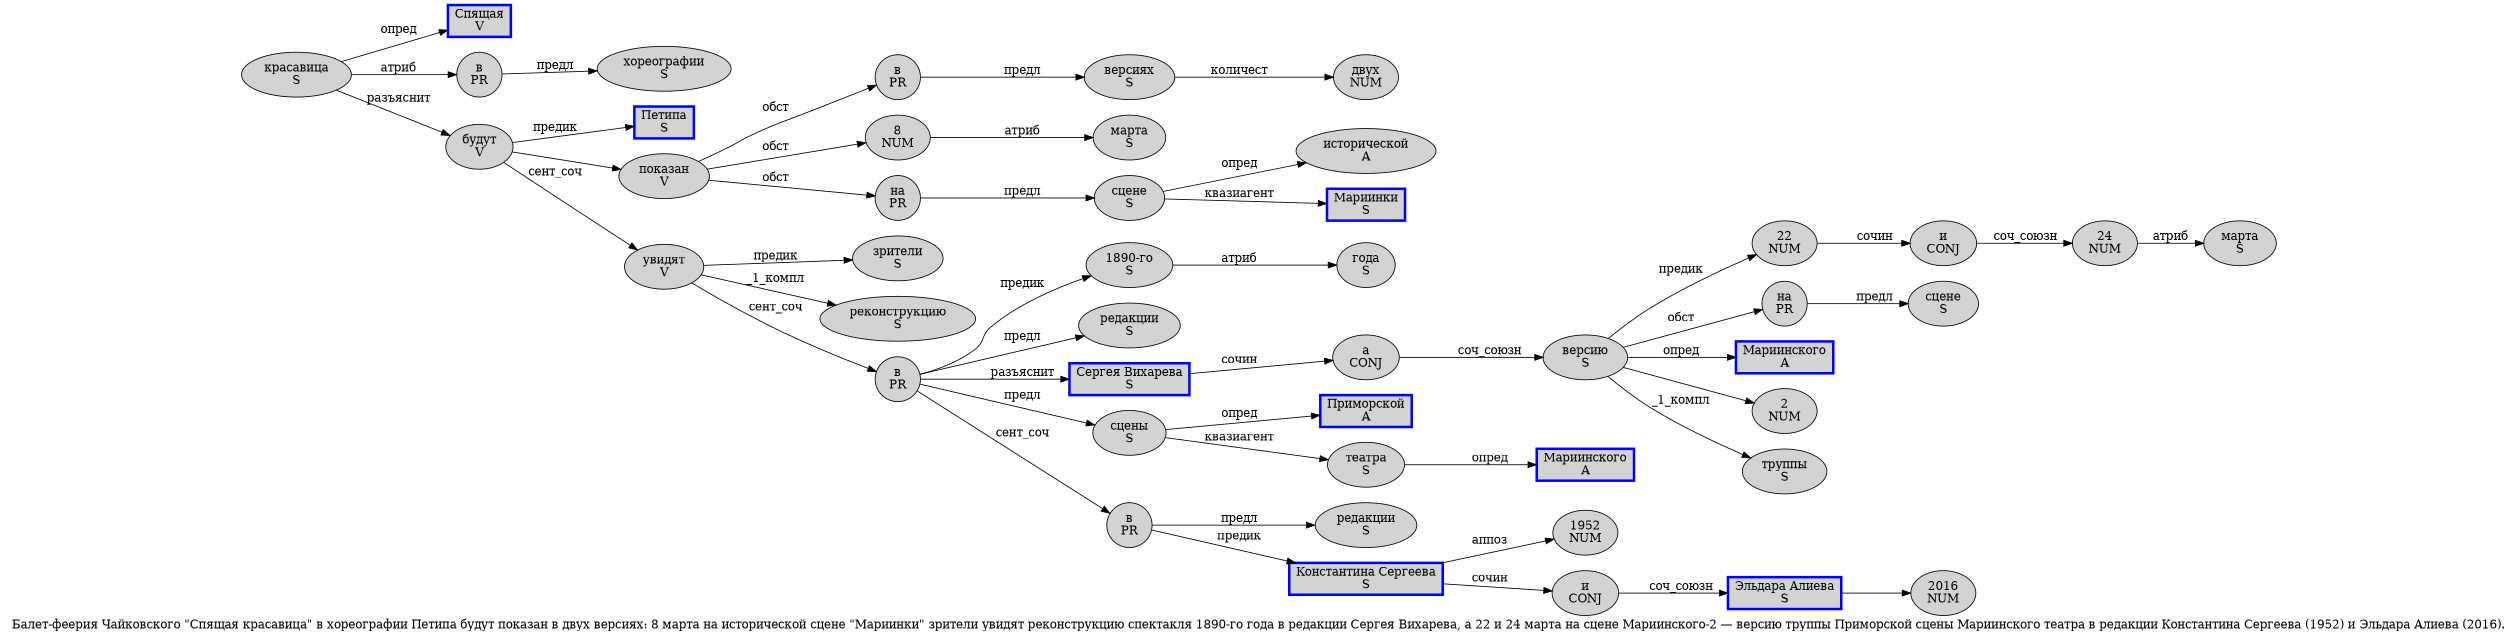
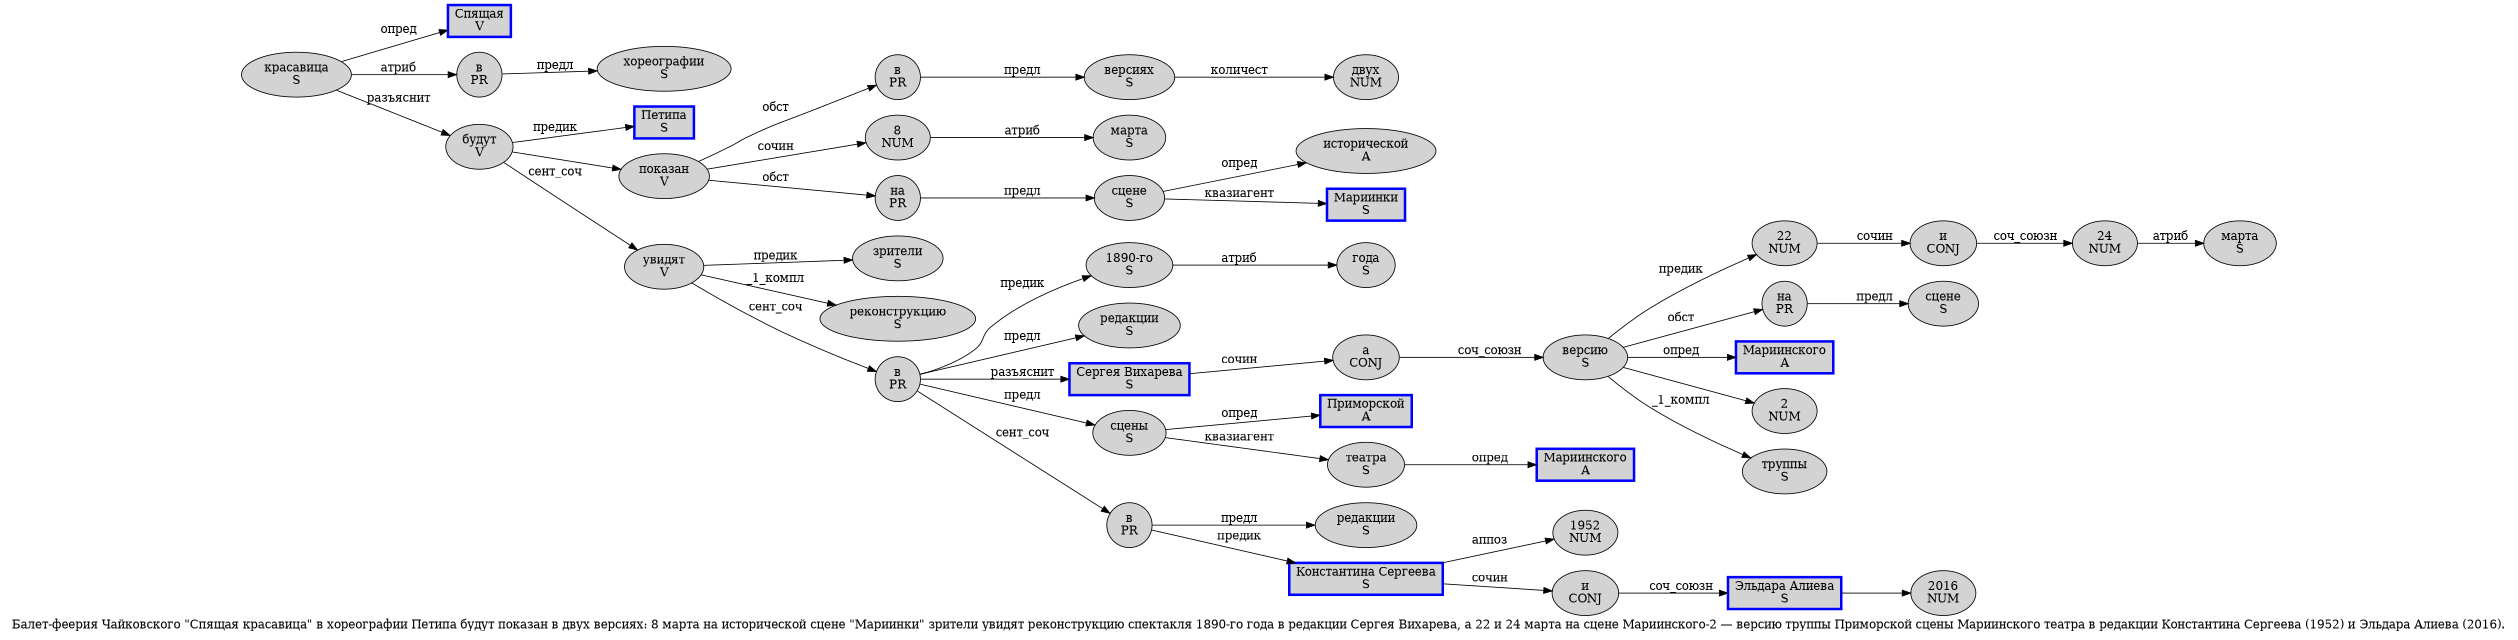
(776, 147) -> (776, 147)
